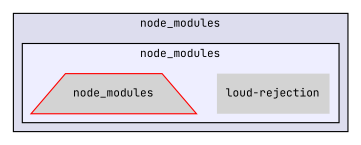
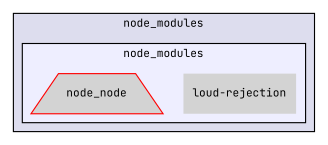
(114, 94) -> (97, 94)
